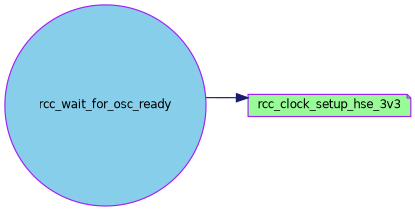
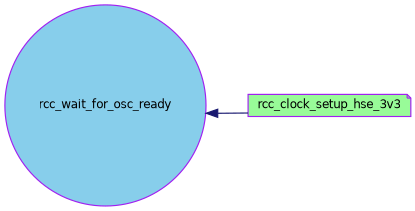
(221, 98) -> (233, 113)
